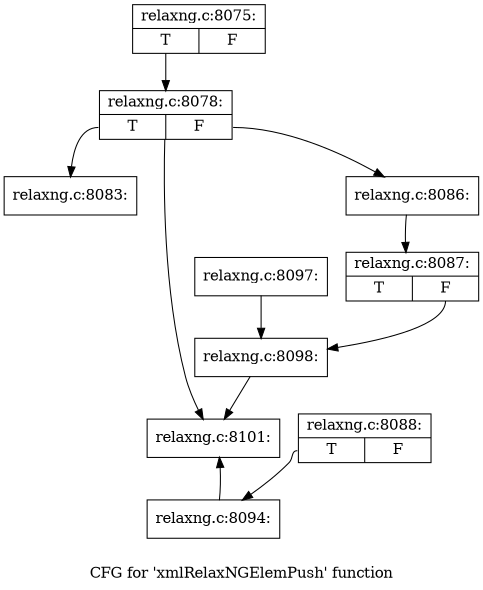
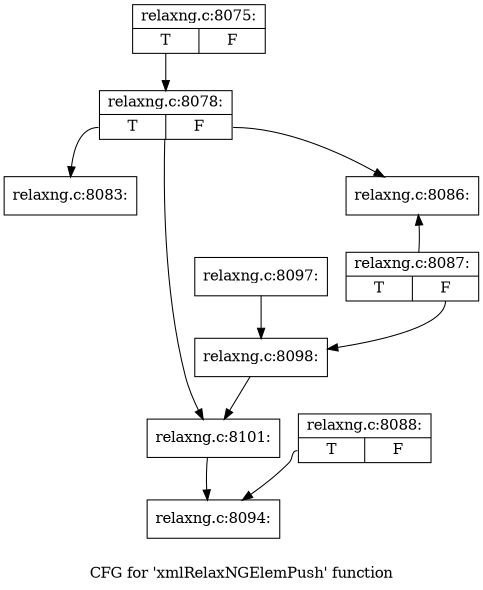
(406, 229) -> (419, 239)
(220, 484) -> (207, 474)
